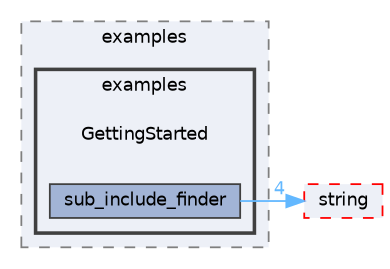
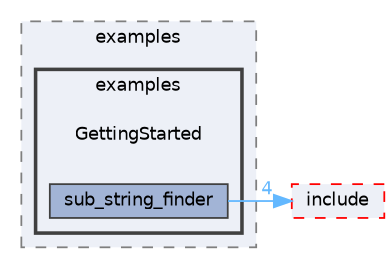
(145, 201) -> (139, 201)
(343, 201) -> (338, 201)
